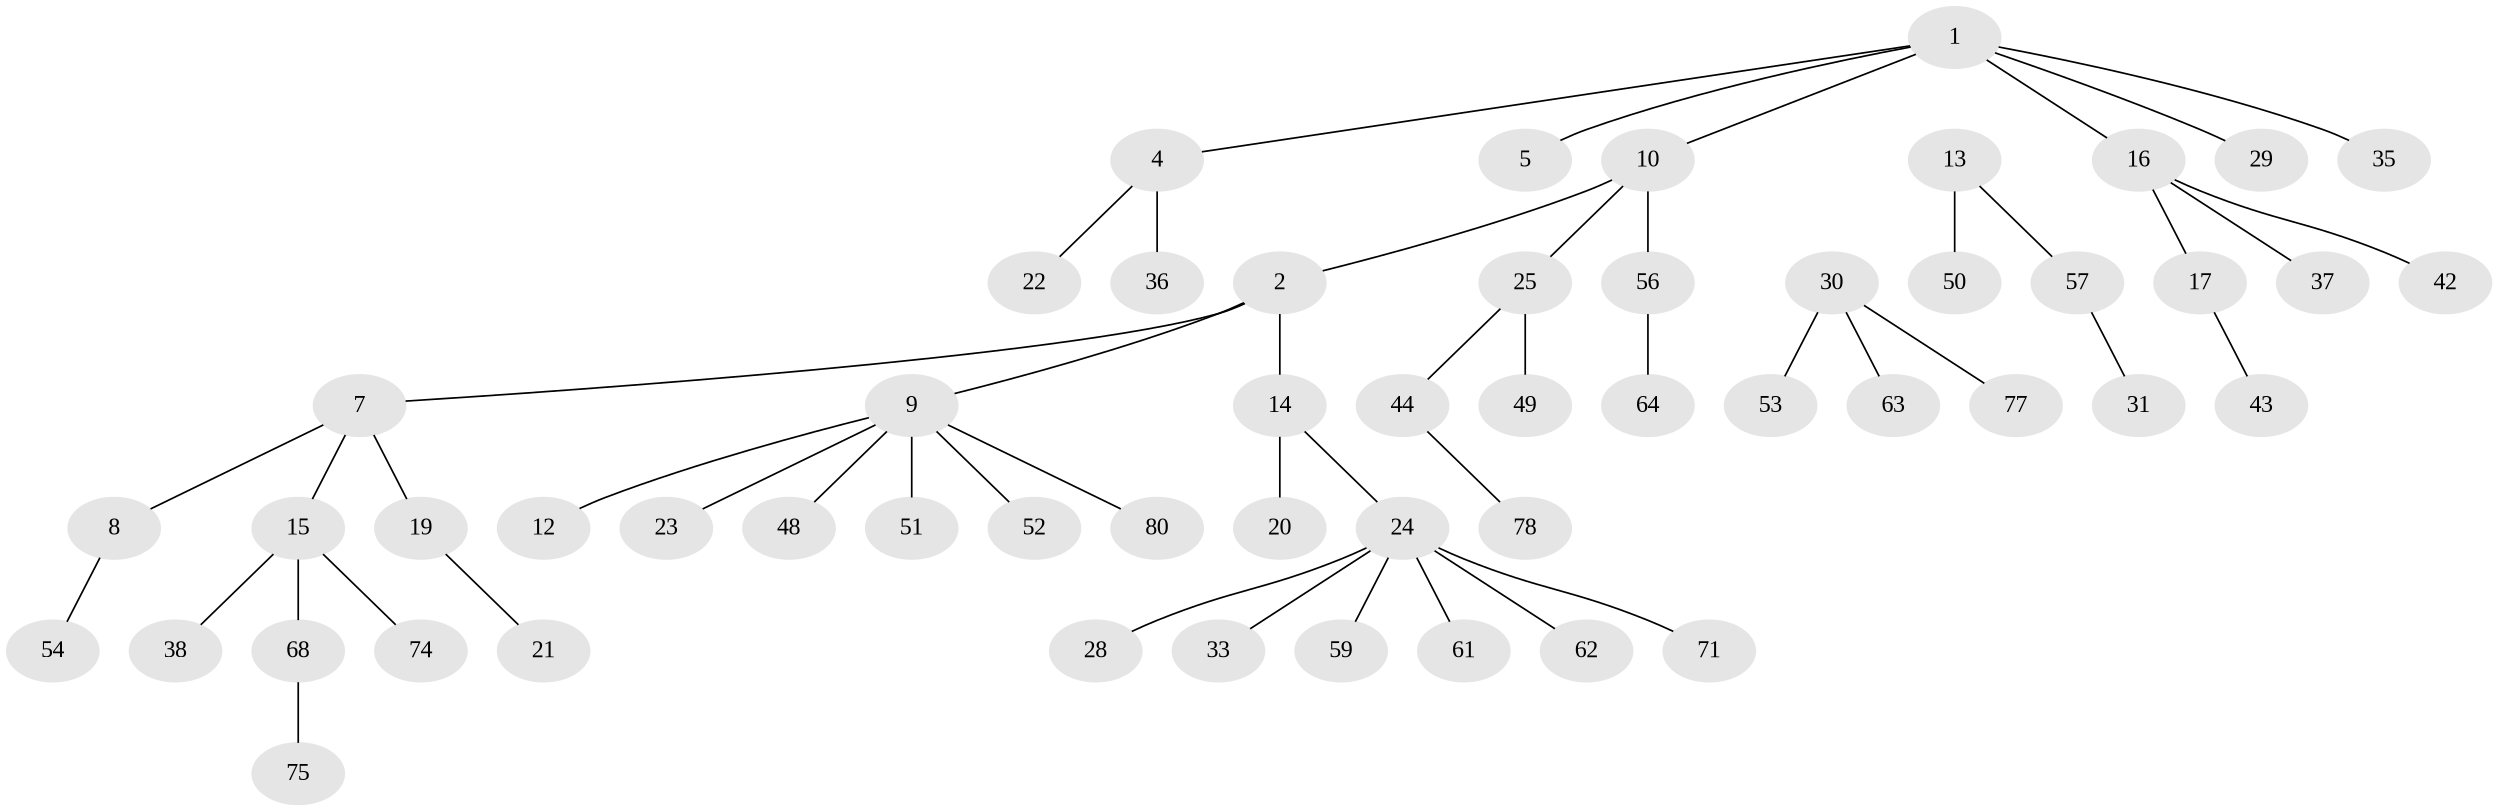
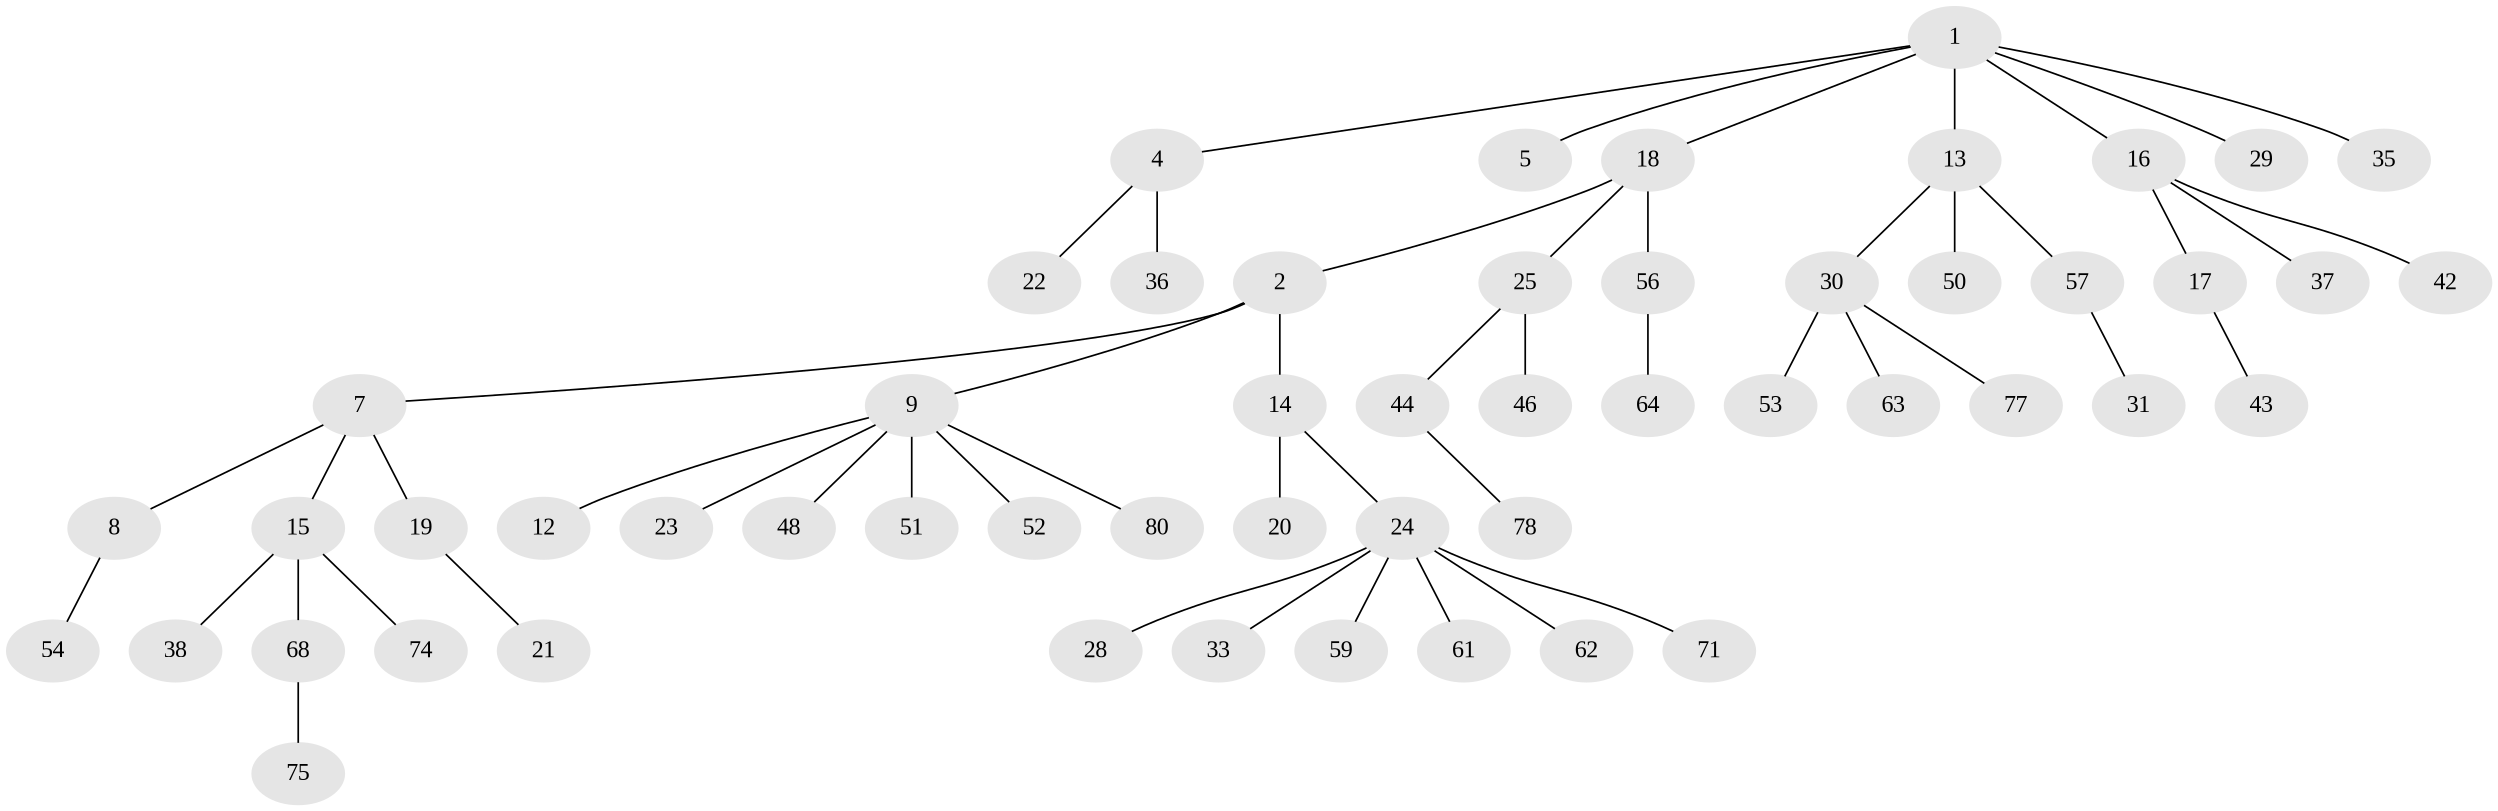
none -> (1955, 99)
(1648, 160) -> (1648, 160)
none -> (1894, 221)
(1525, 406) -> (1525, 406)
